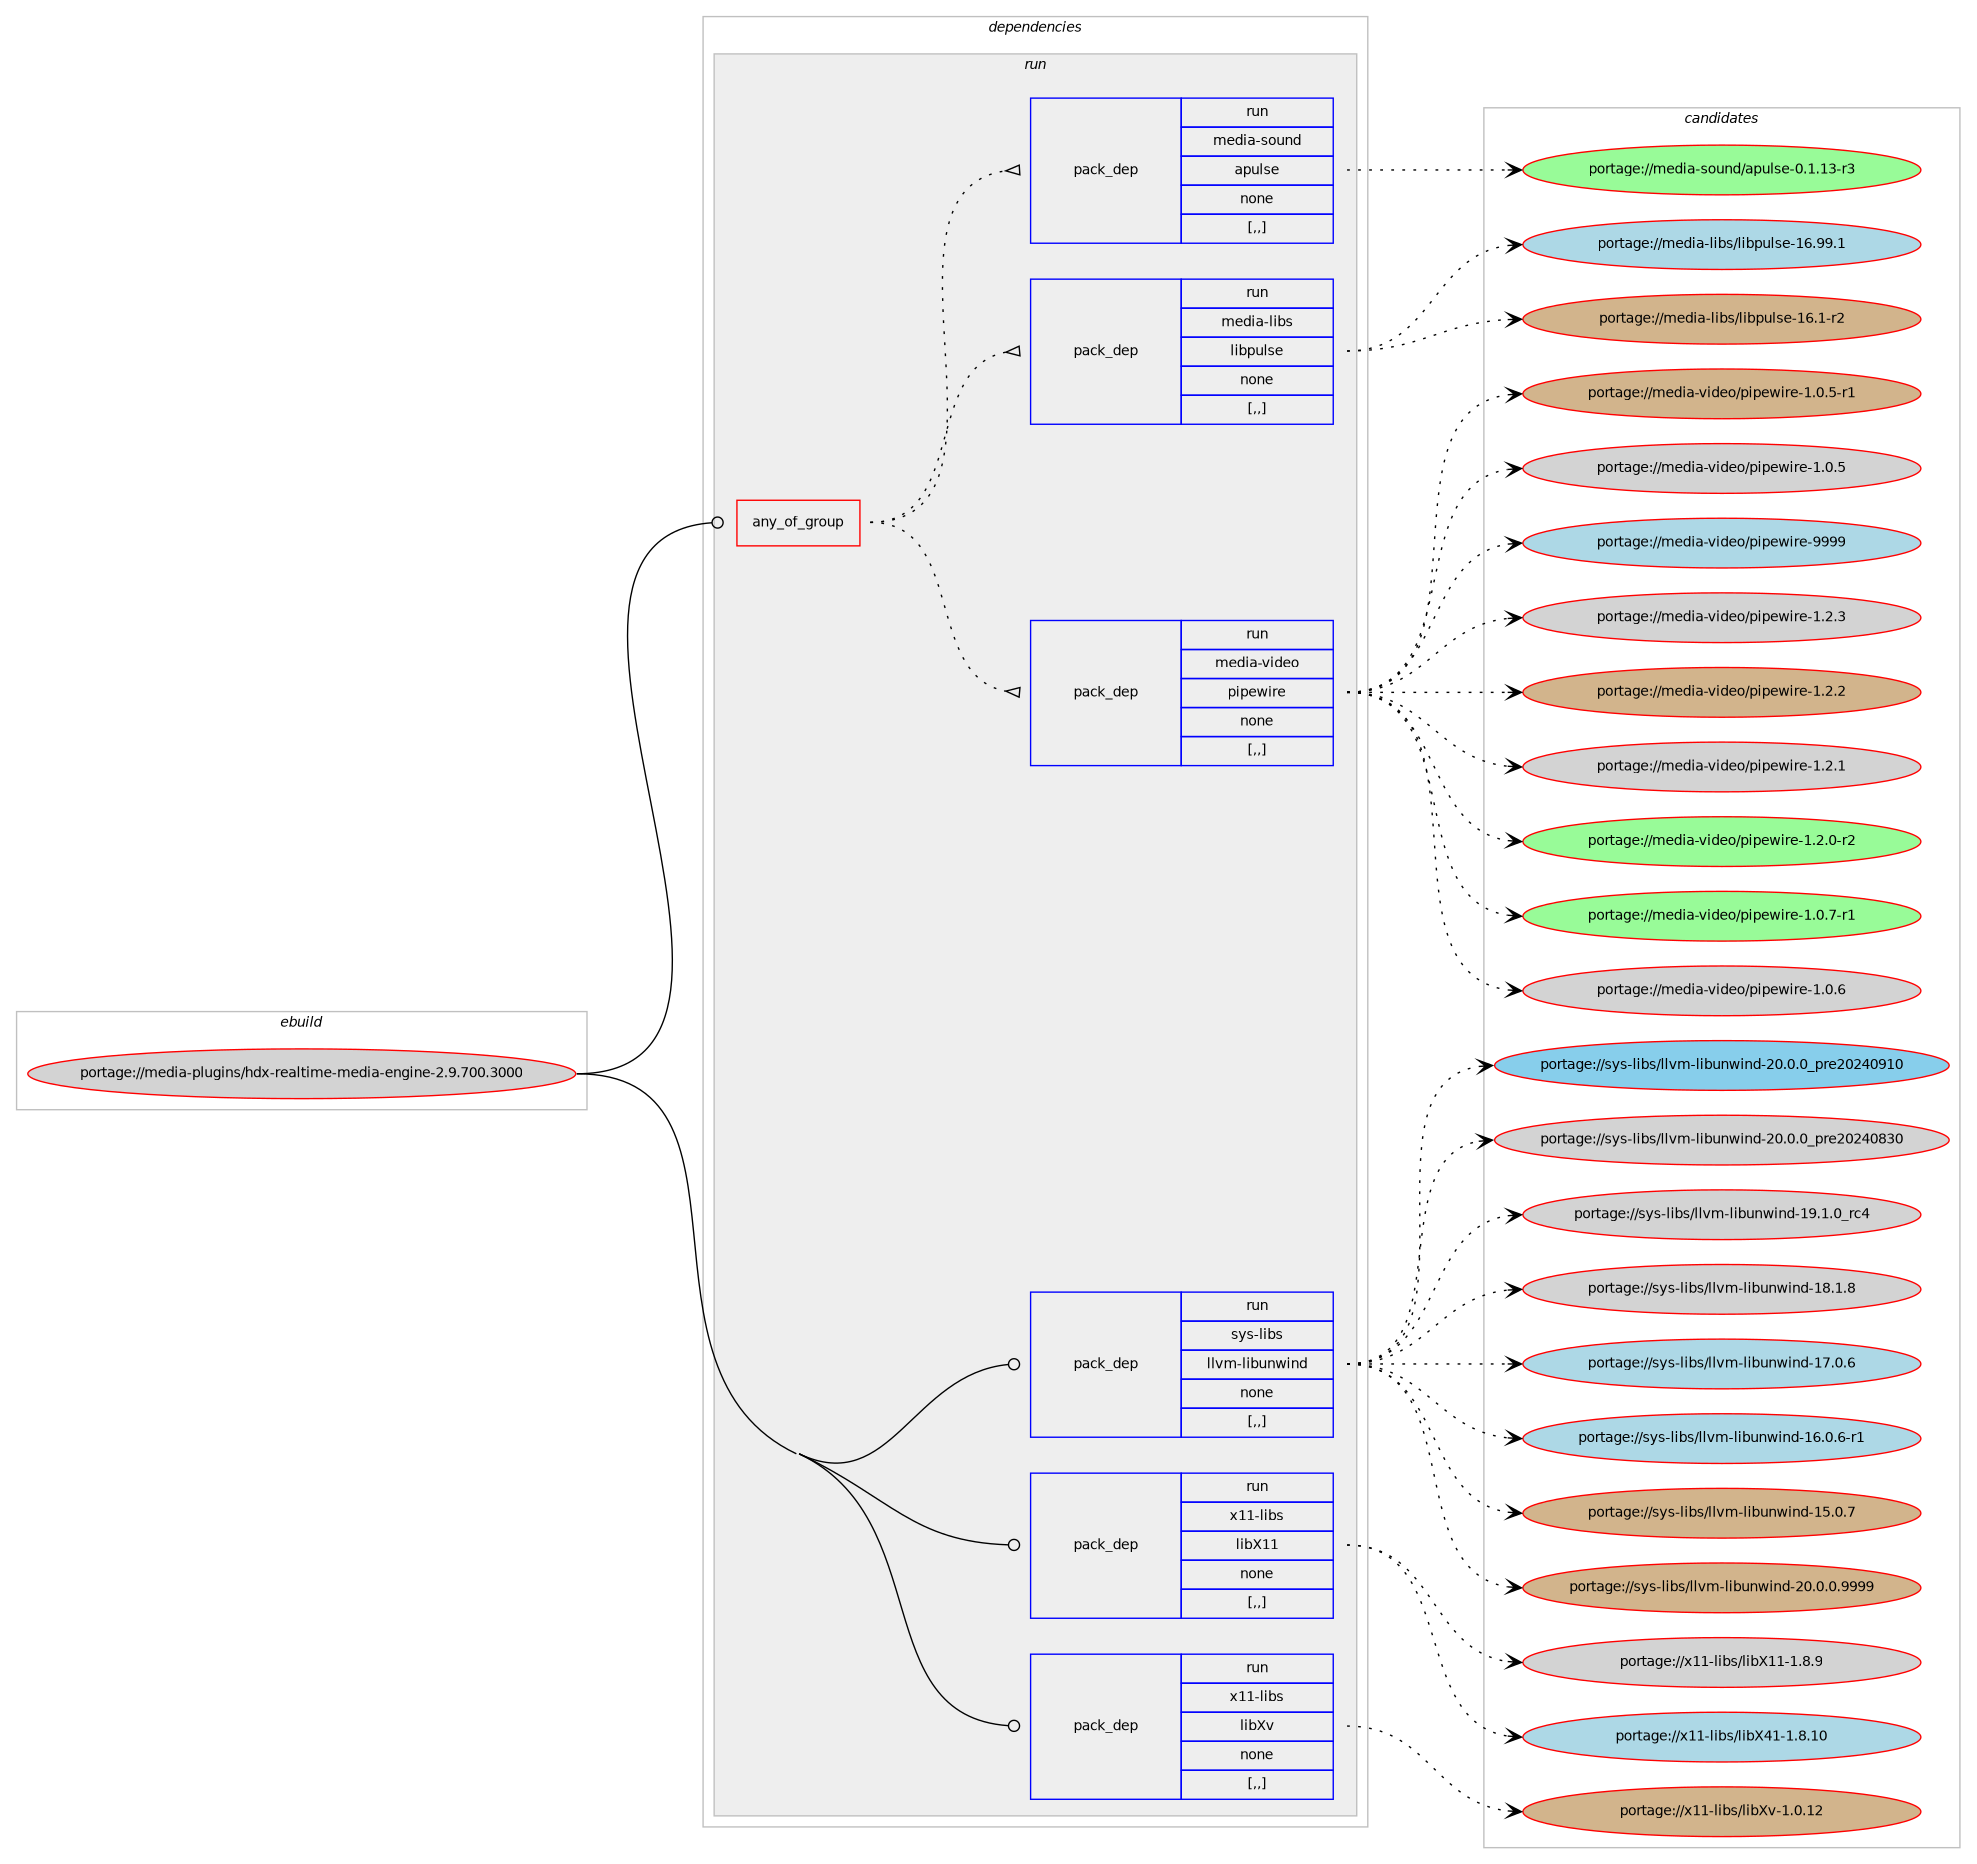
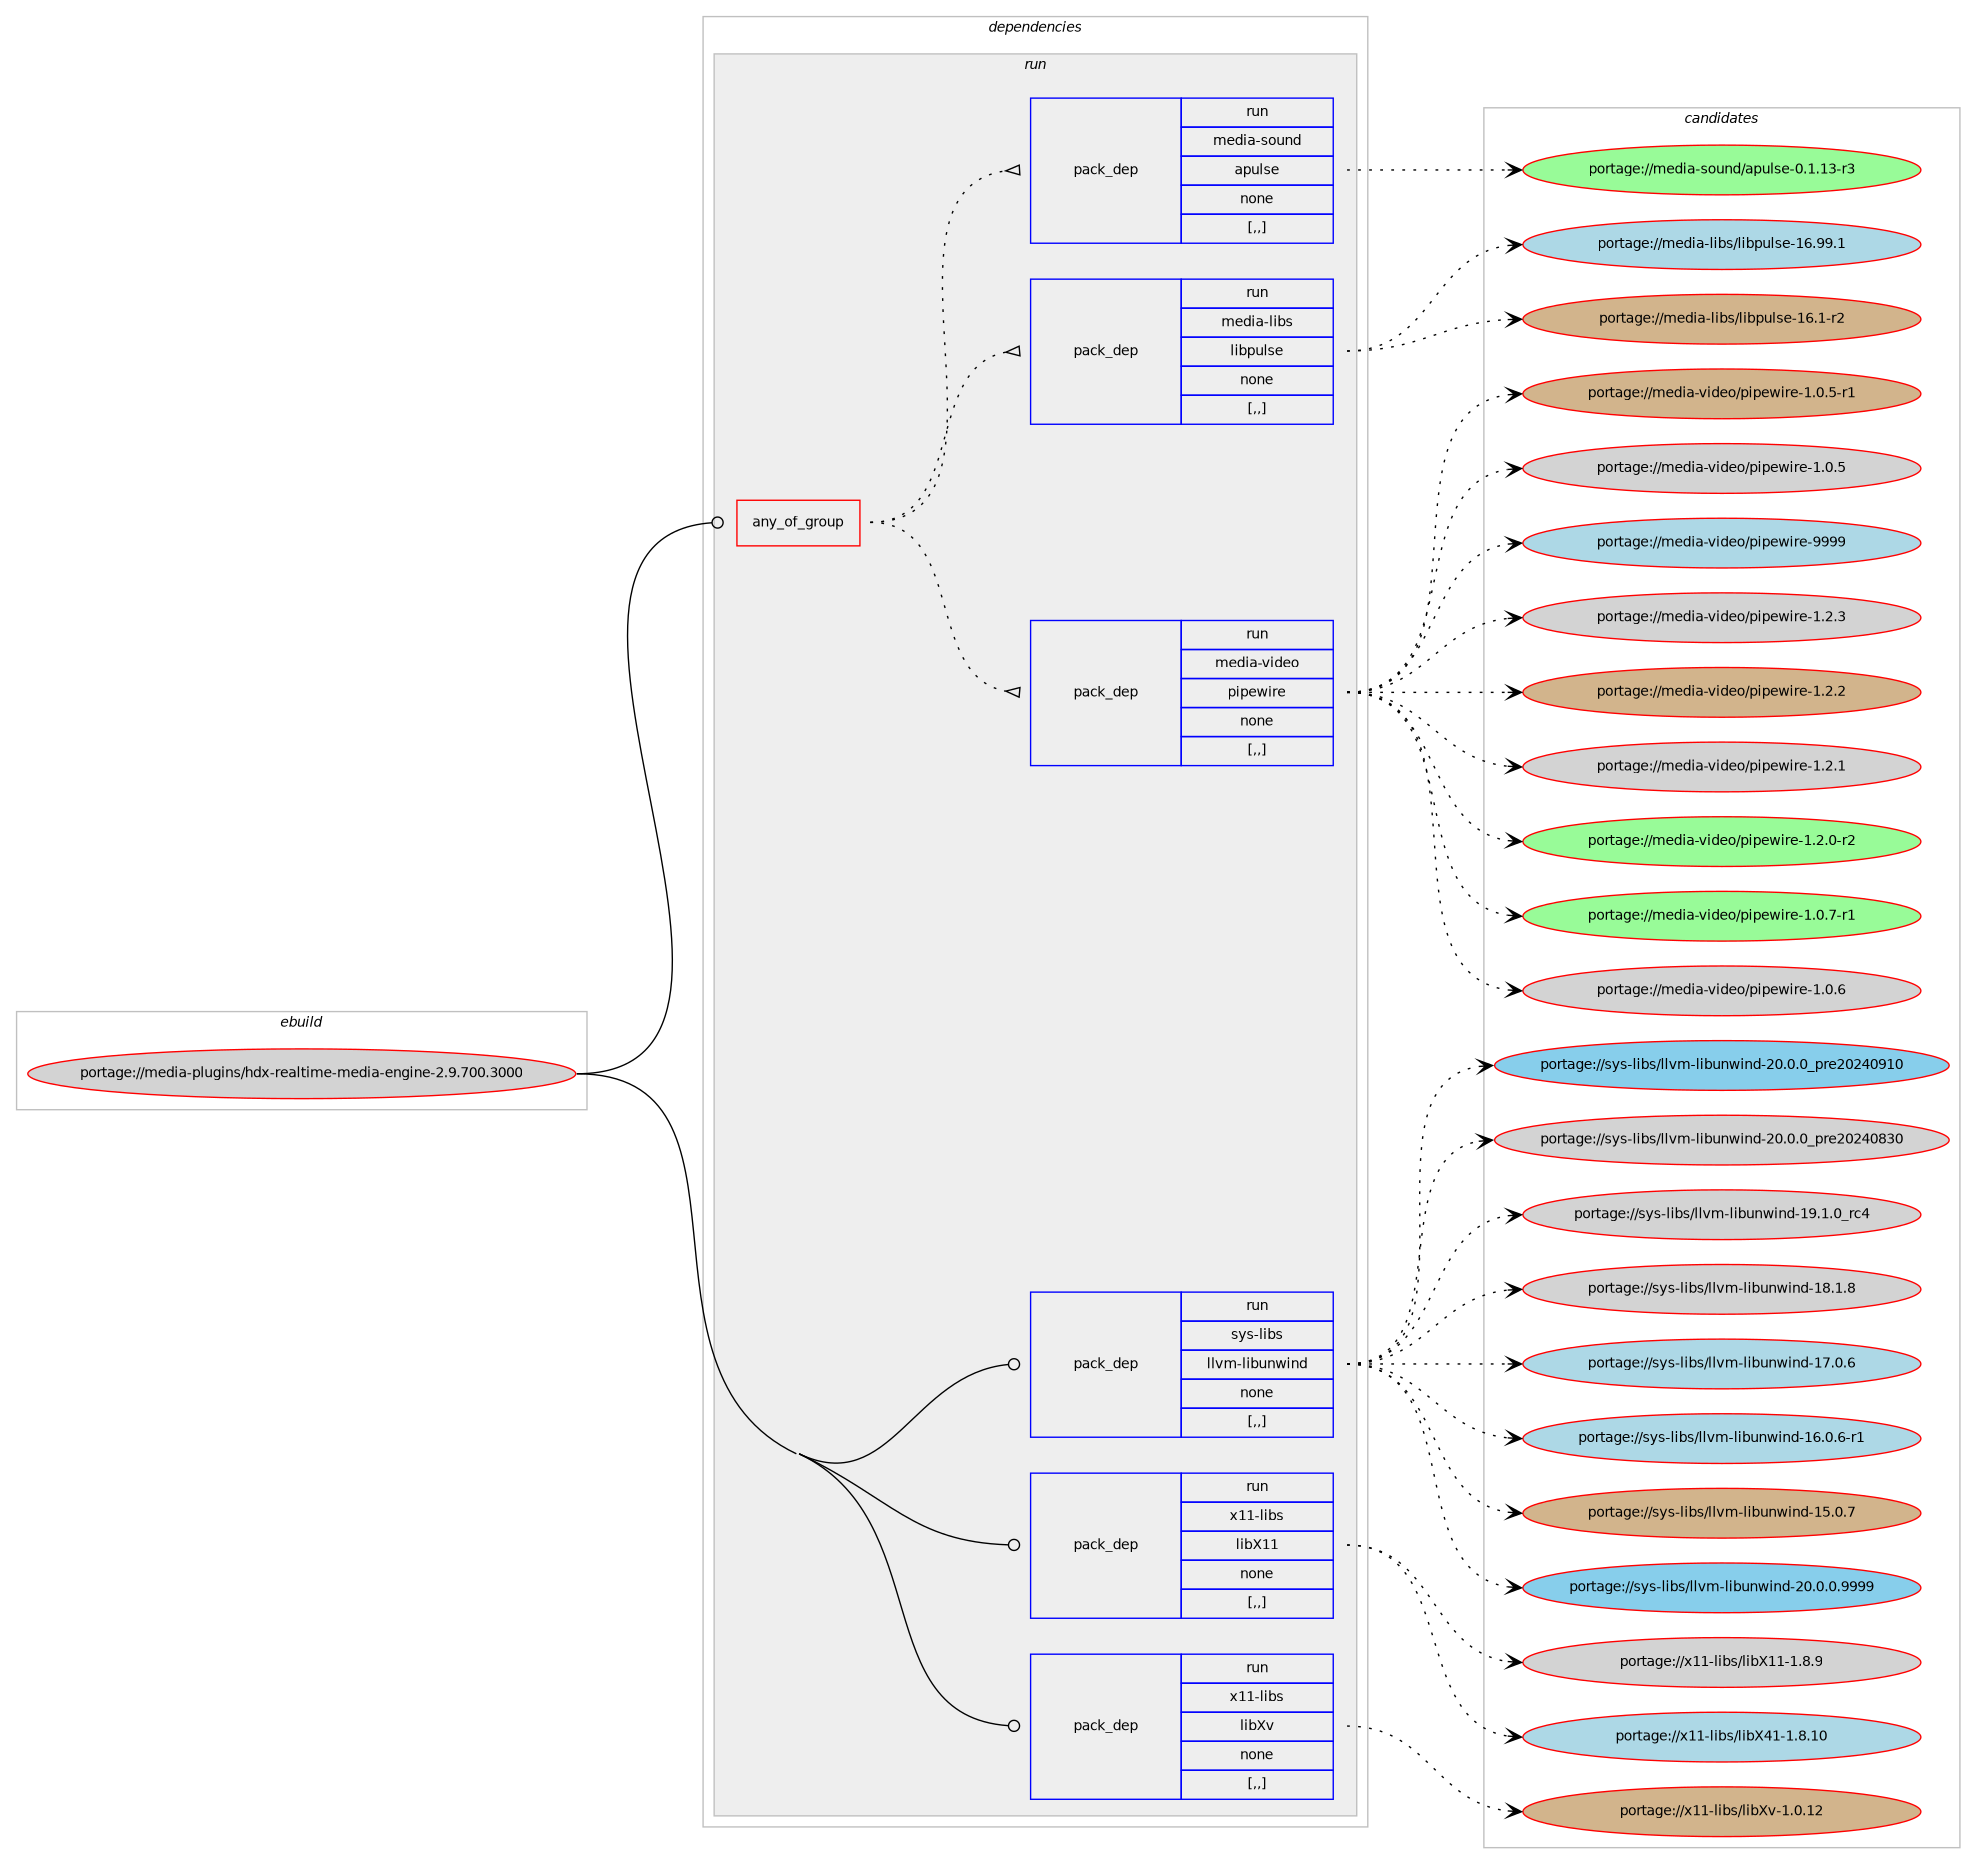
(1722, 1588) -> (1722, 1588)
